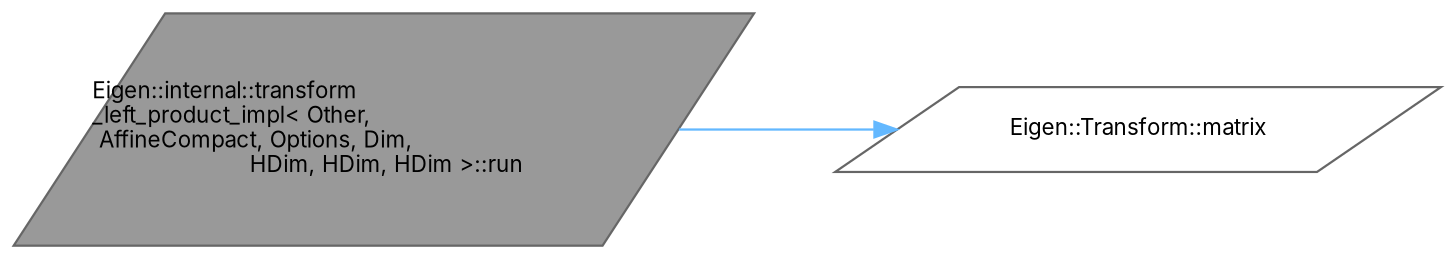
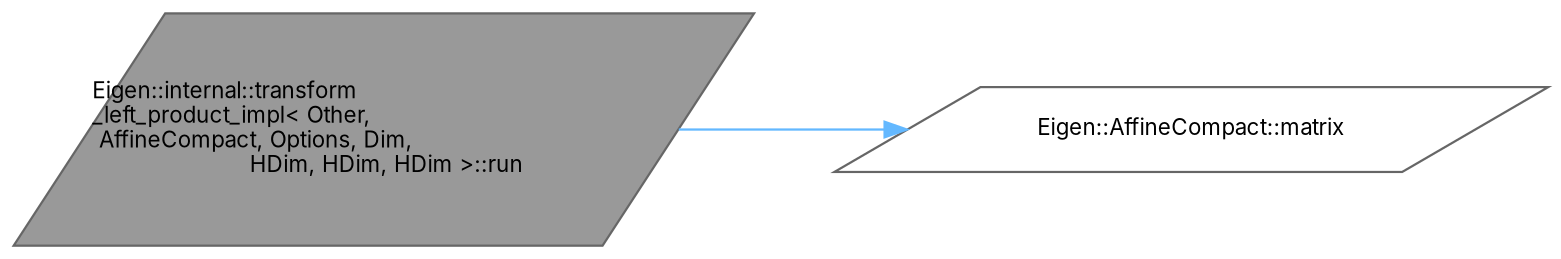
(1138, 130) -> (1191, 130)
